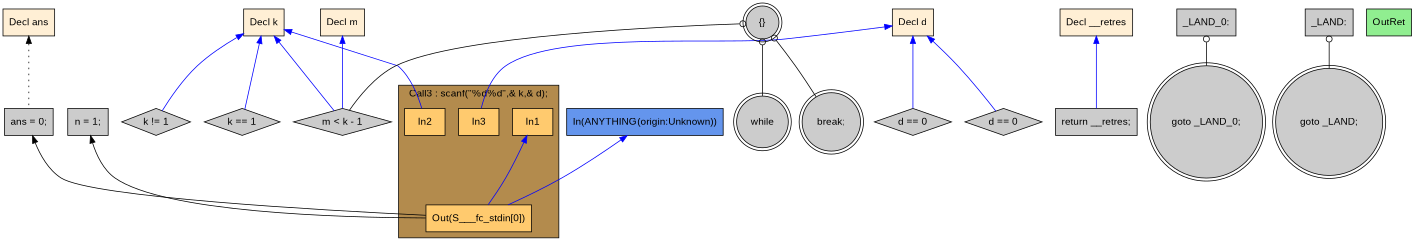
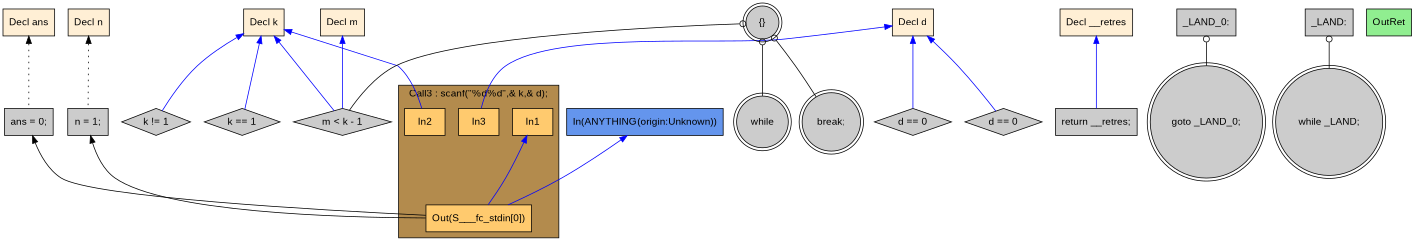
none -> (89, 22)
(1329, 122) -> (1329, 122)
